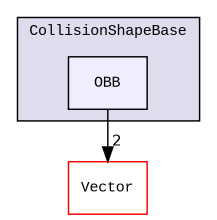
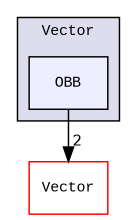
(109, 31) -> (68, 31)
